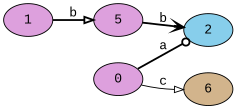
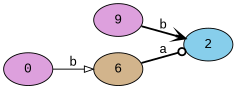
(28, 20) -> none
(118, 20) -> (118, 20)
(160, 56) -> (160, 58)
(163, 81) -> (73, 62)
